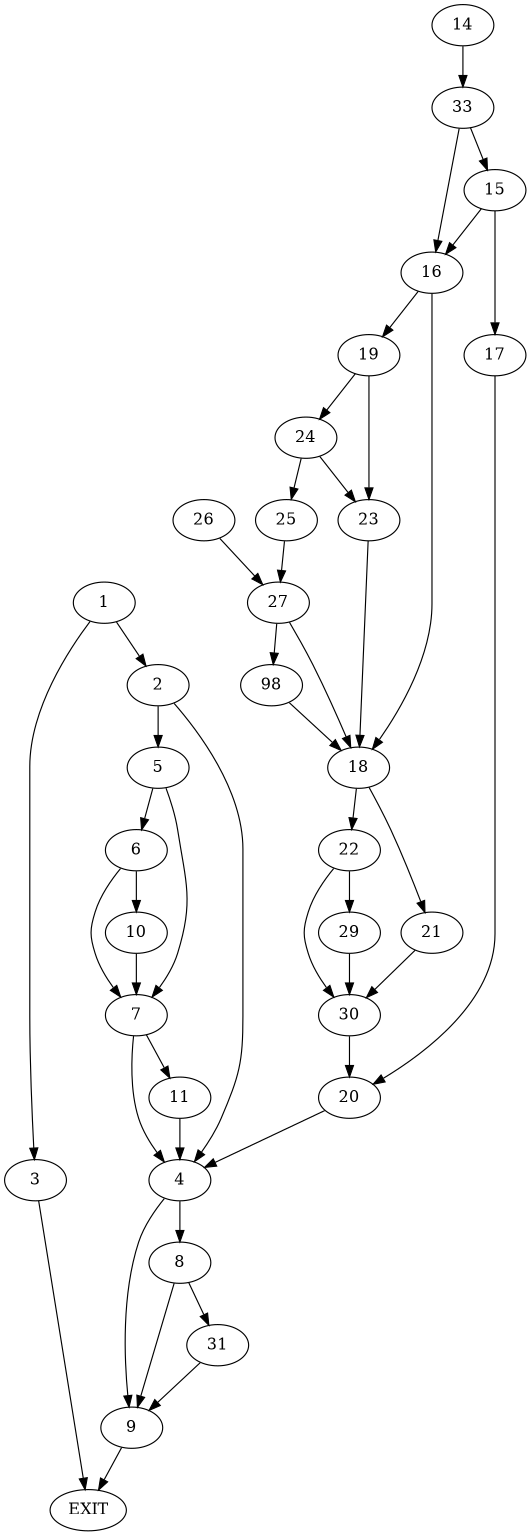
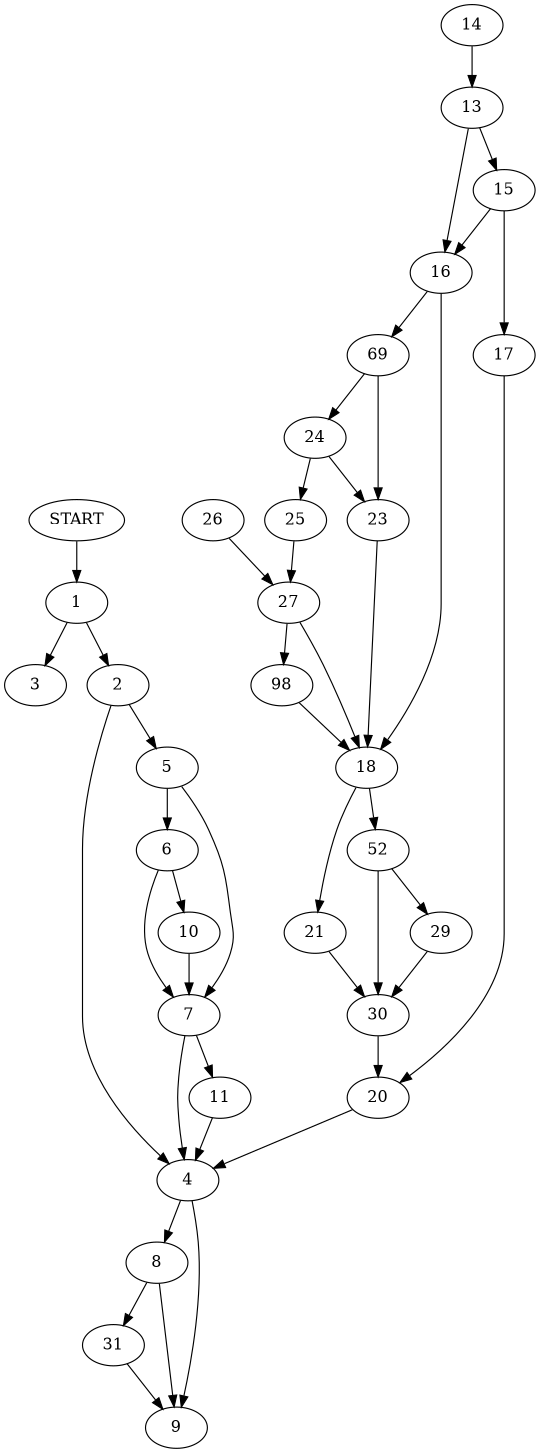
(463, 108) -> (472, 108)
(369, 355) -> (378, 355)
none -> (77, 520)
(349, 850) -> (378, 850)
(88, 1510) -> none
